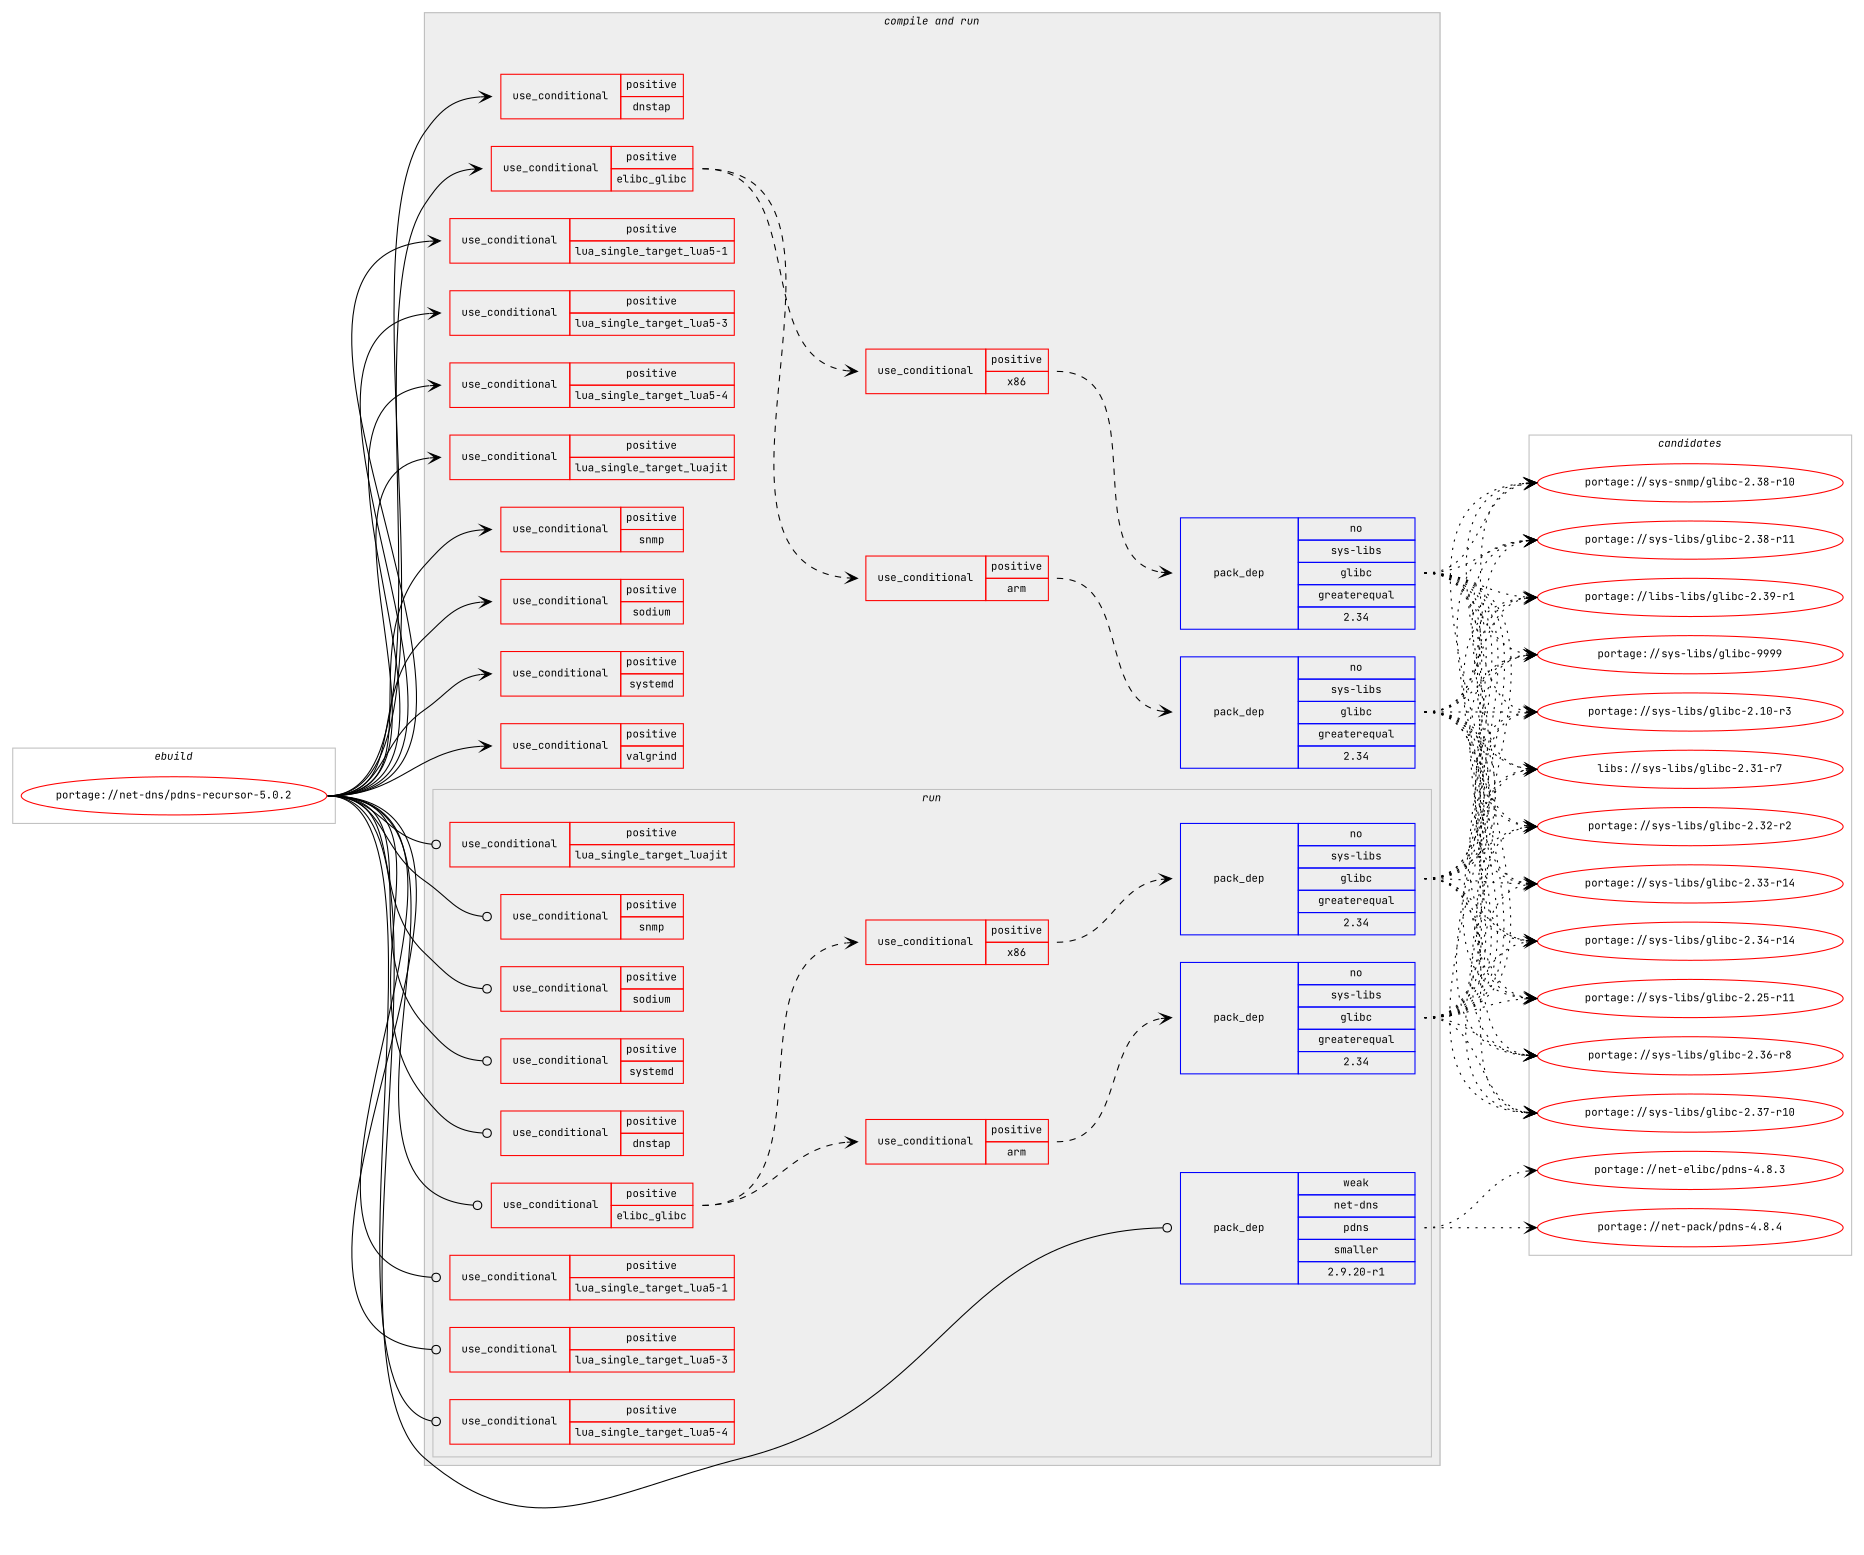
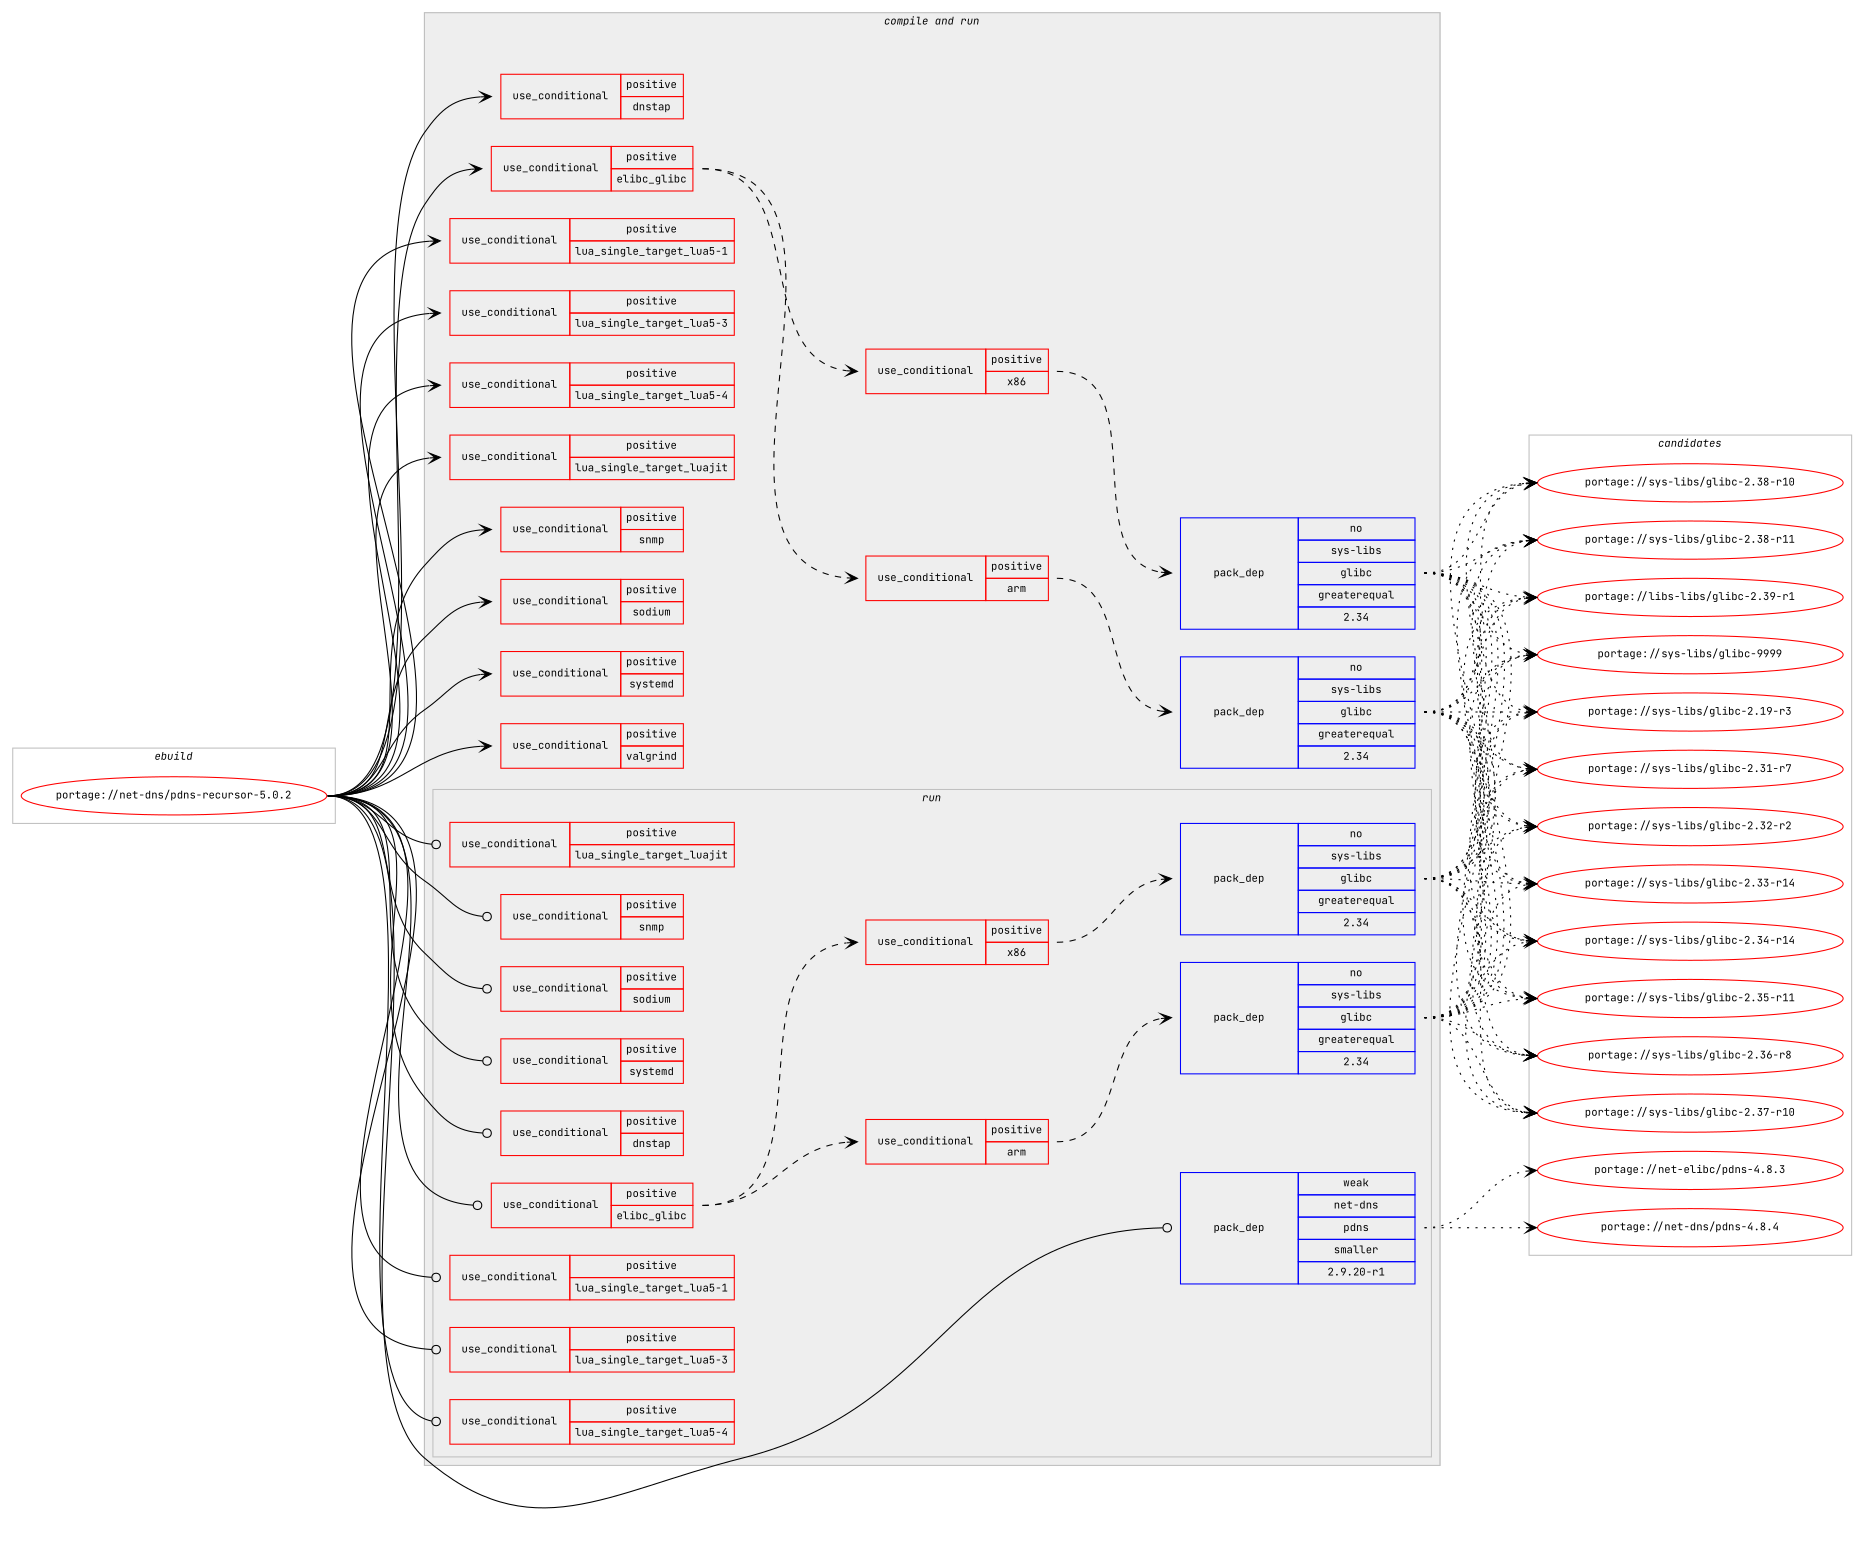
(1690, 483) -> (1690, 483)
(1690, 712) -> (1690, 712)
(1690, 769) -> (1690, 769)
(1690, 998) -> (1690, 998)
(1690, 1228) -> (1690, 1228)
